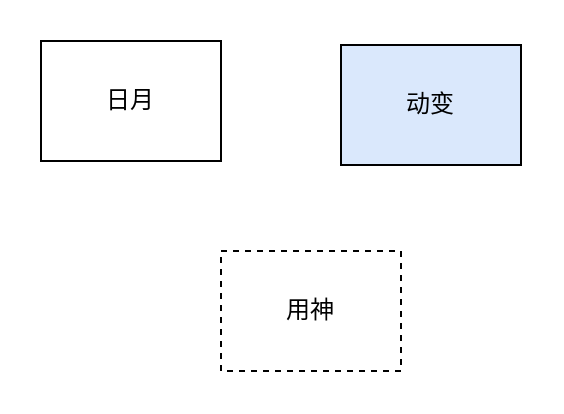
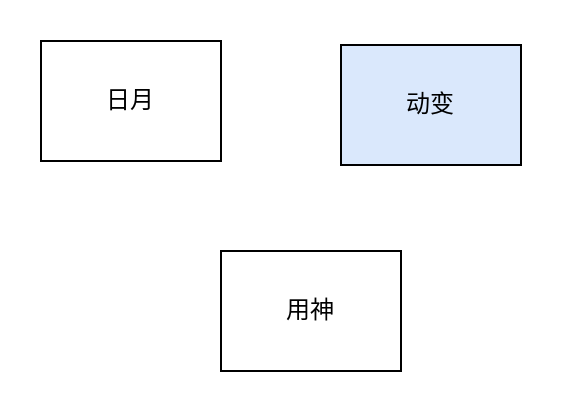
(311, 311) -> (311, 311)
